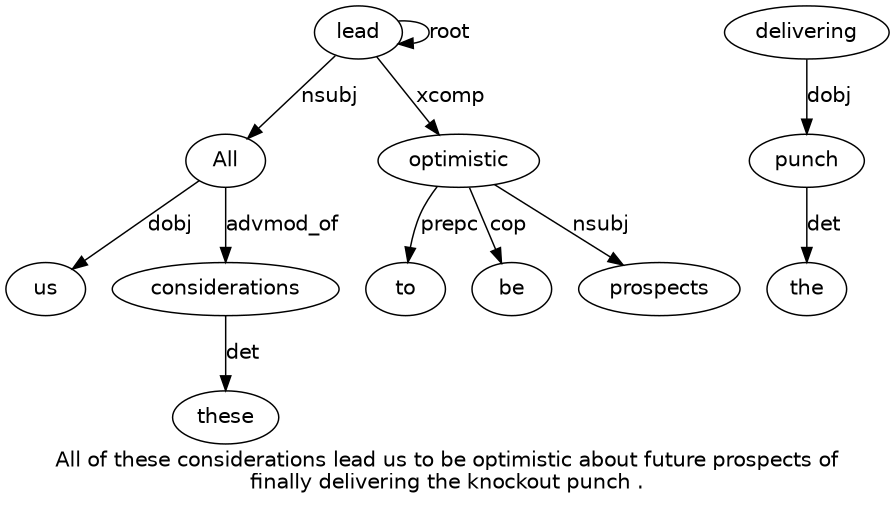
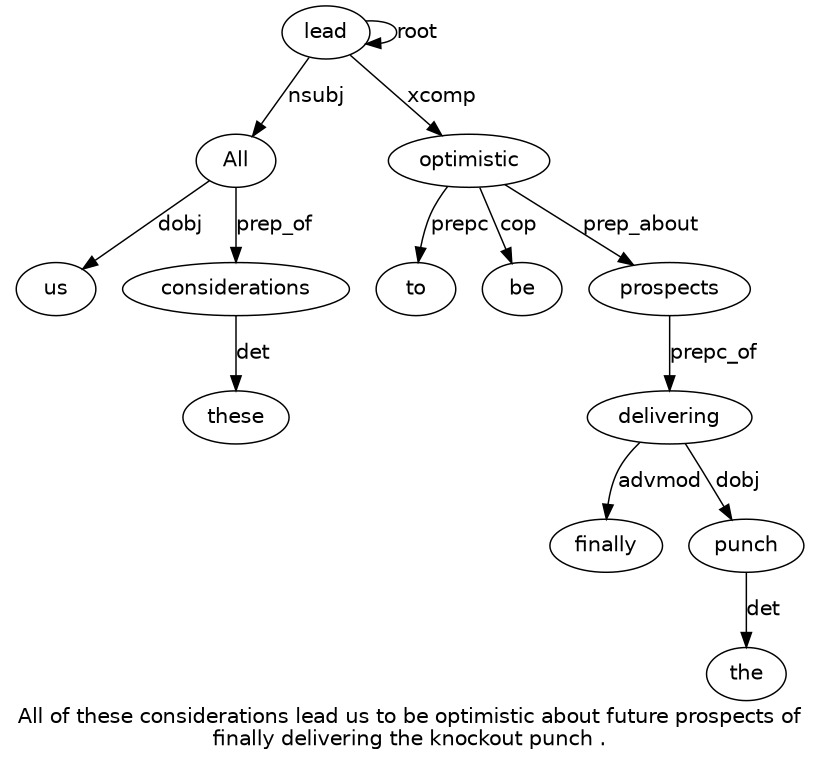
(282, 225) -> (274, 225)
(601, 225) -> (641, 225)
none -> (670, 346)
none -> (606, 546)
